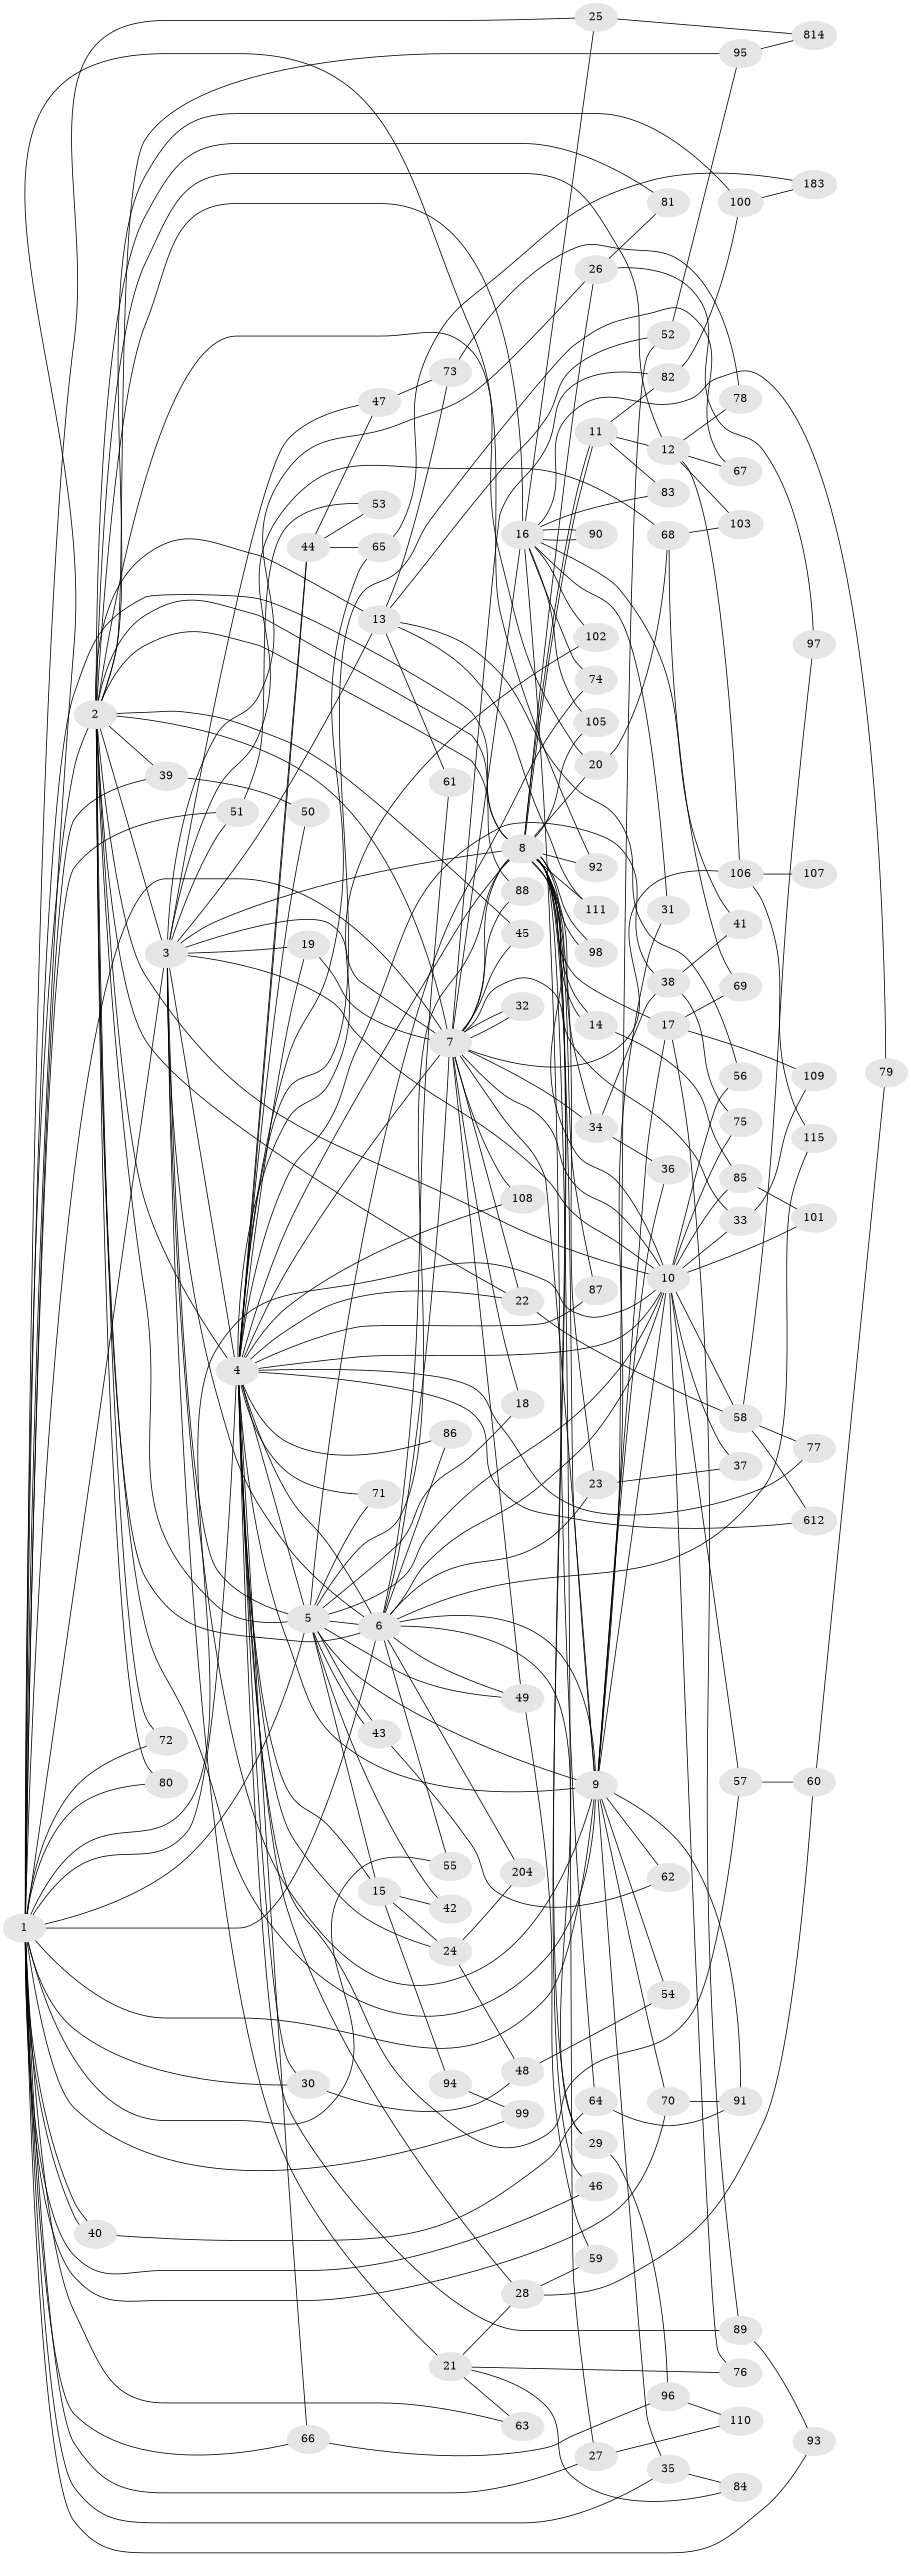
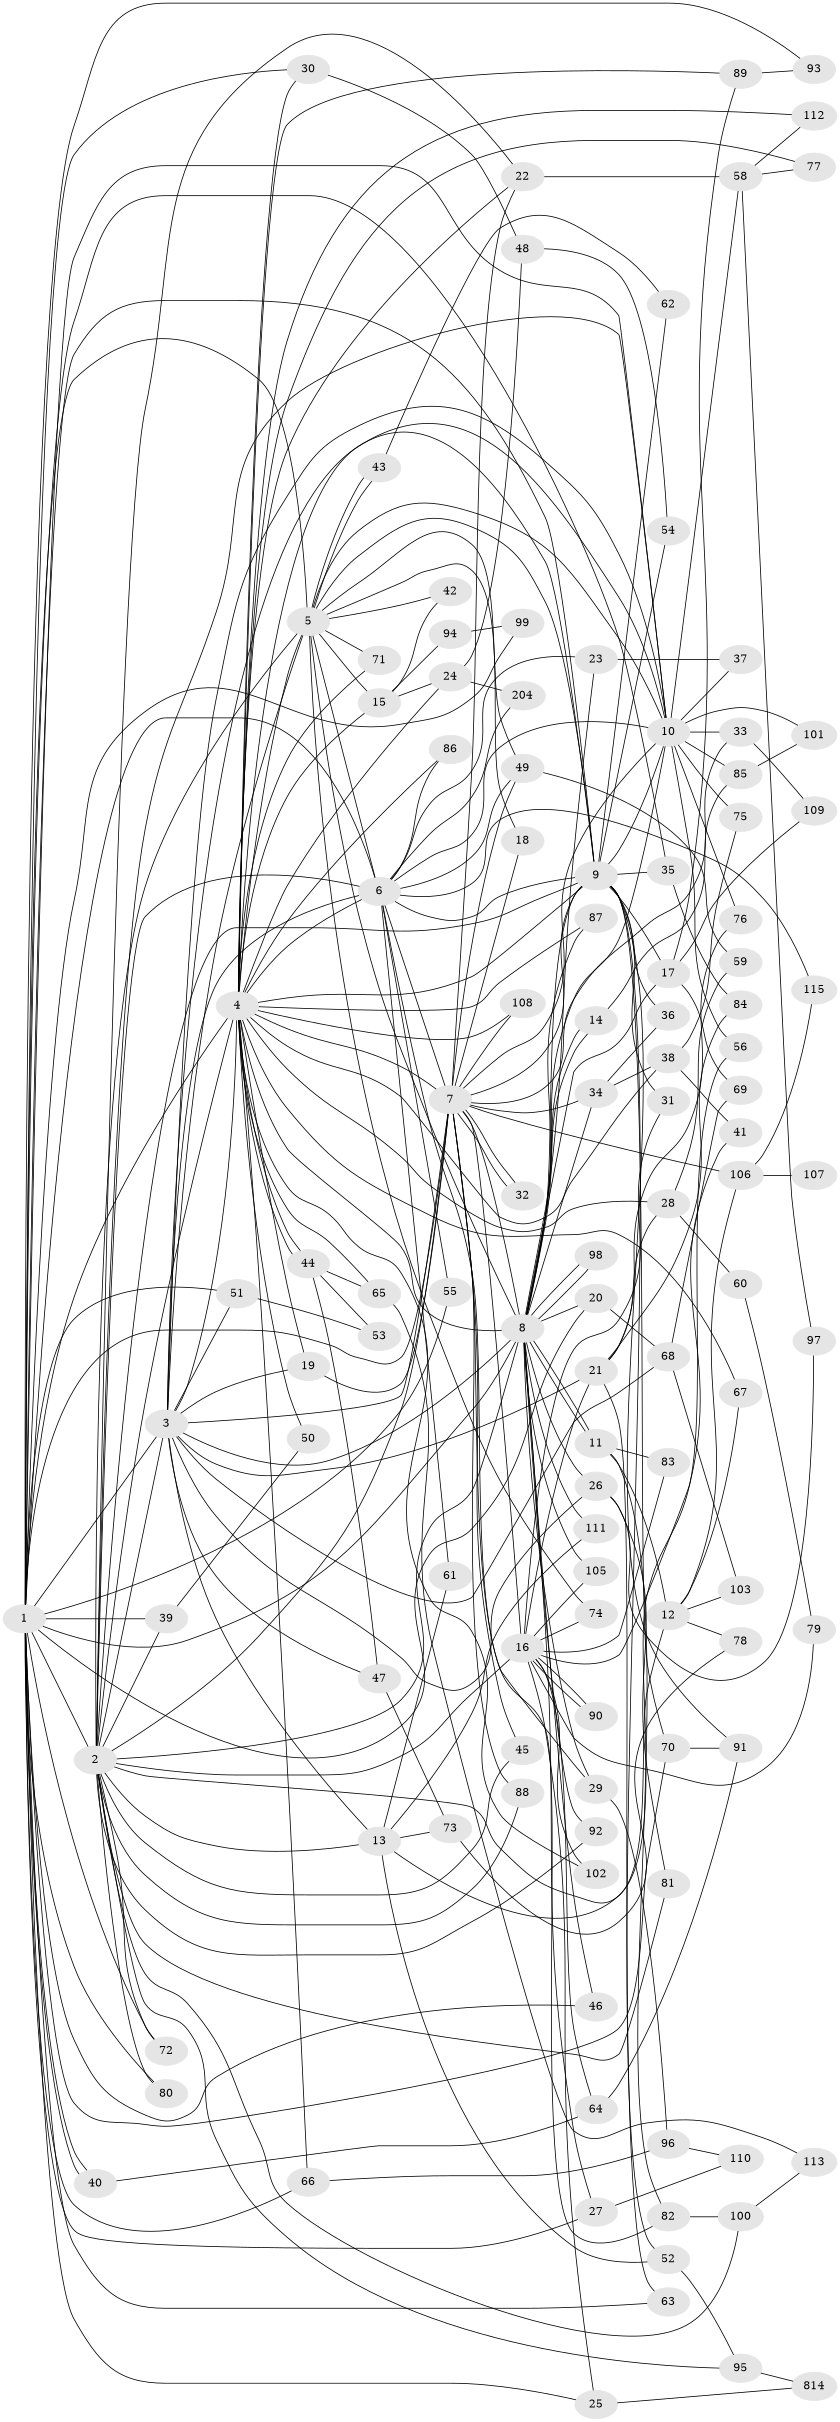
(814, 185) -> (814, 2162)
none -> (549, 1514)
(814, 1521) -> (814, 116)
(741, 1782) -> none
